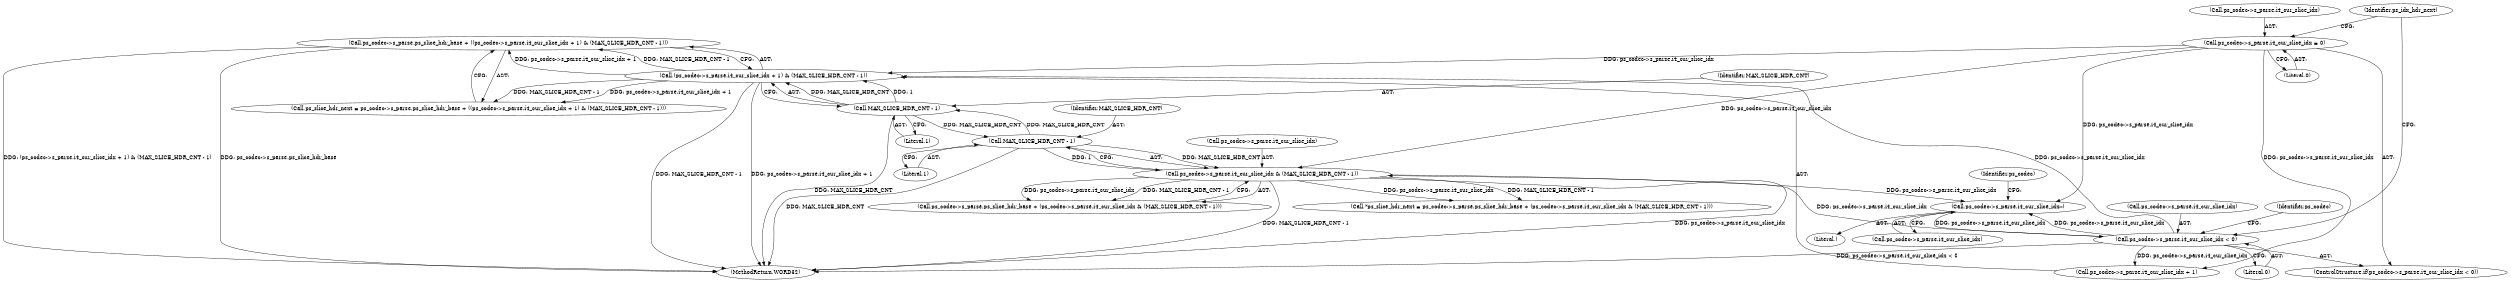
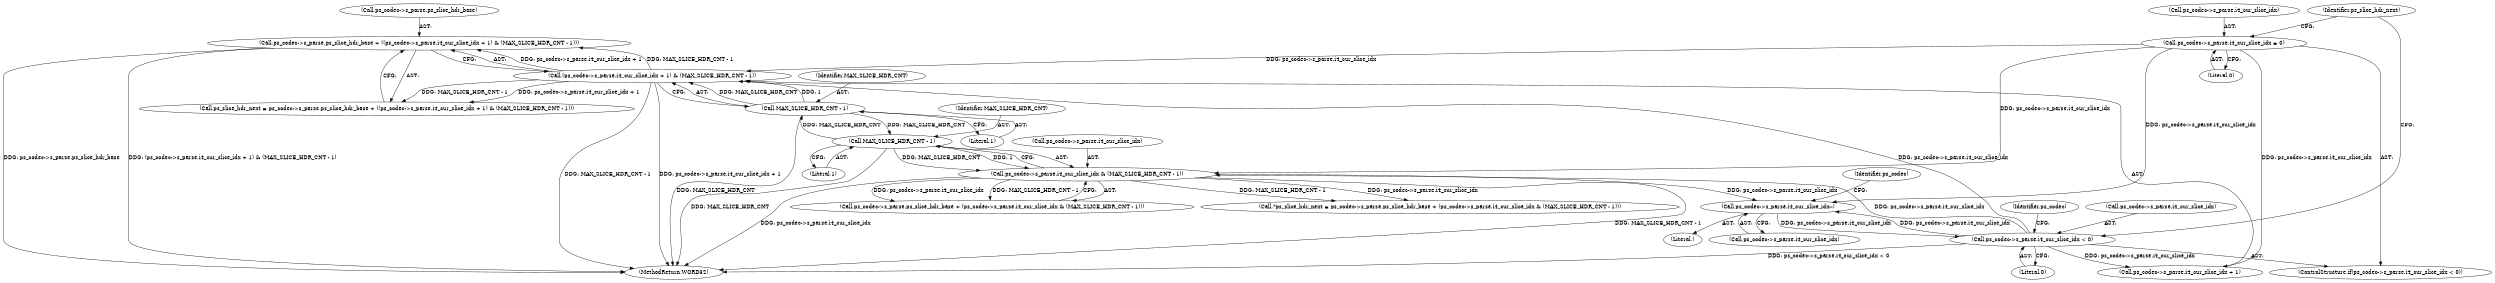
none -> (419, 11)
(2401, 11) -> (2361, 11)
